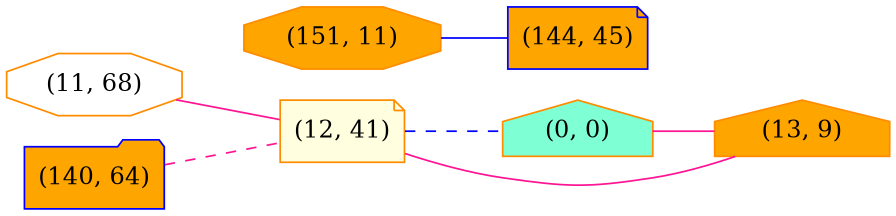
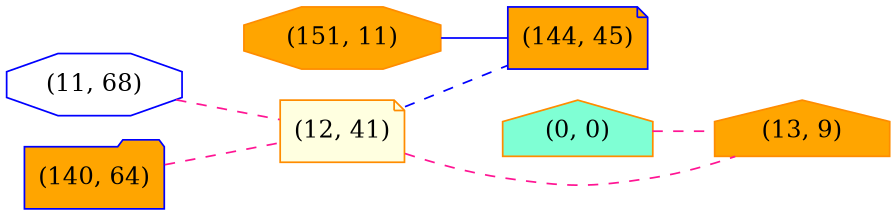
(94, 85) -> (94, 85)
(228, 110) -> (228, 110)
(454, 131) -> (456, 86)
(683, 131) -> (683, 131)
(570, 185) -> (570, 185)
